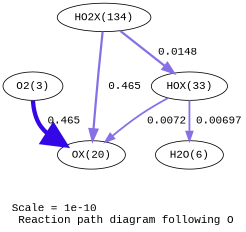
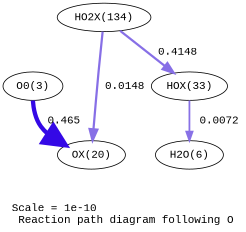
(174, 52) -> (174, 52)
(33, 86) -> (33, 86)
(121, 86) -> (121, 86)
(139, 115) -> none
(216, 121) -> (216, 121)
